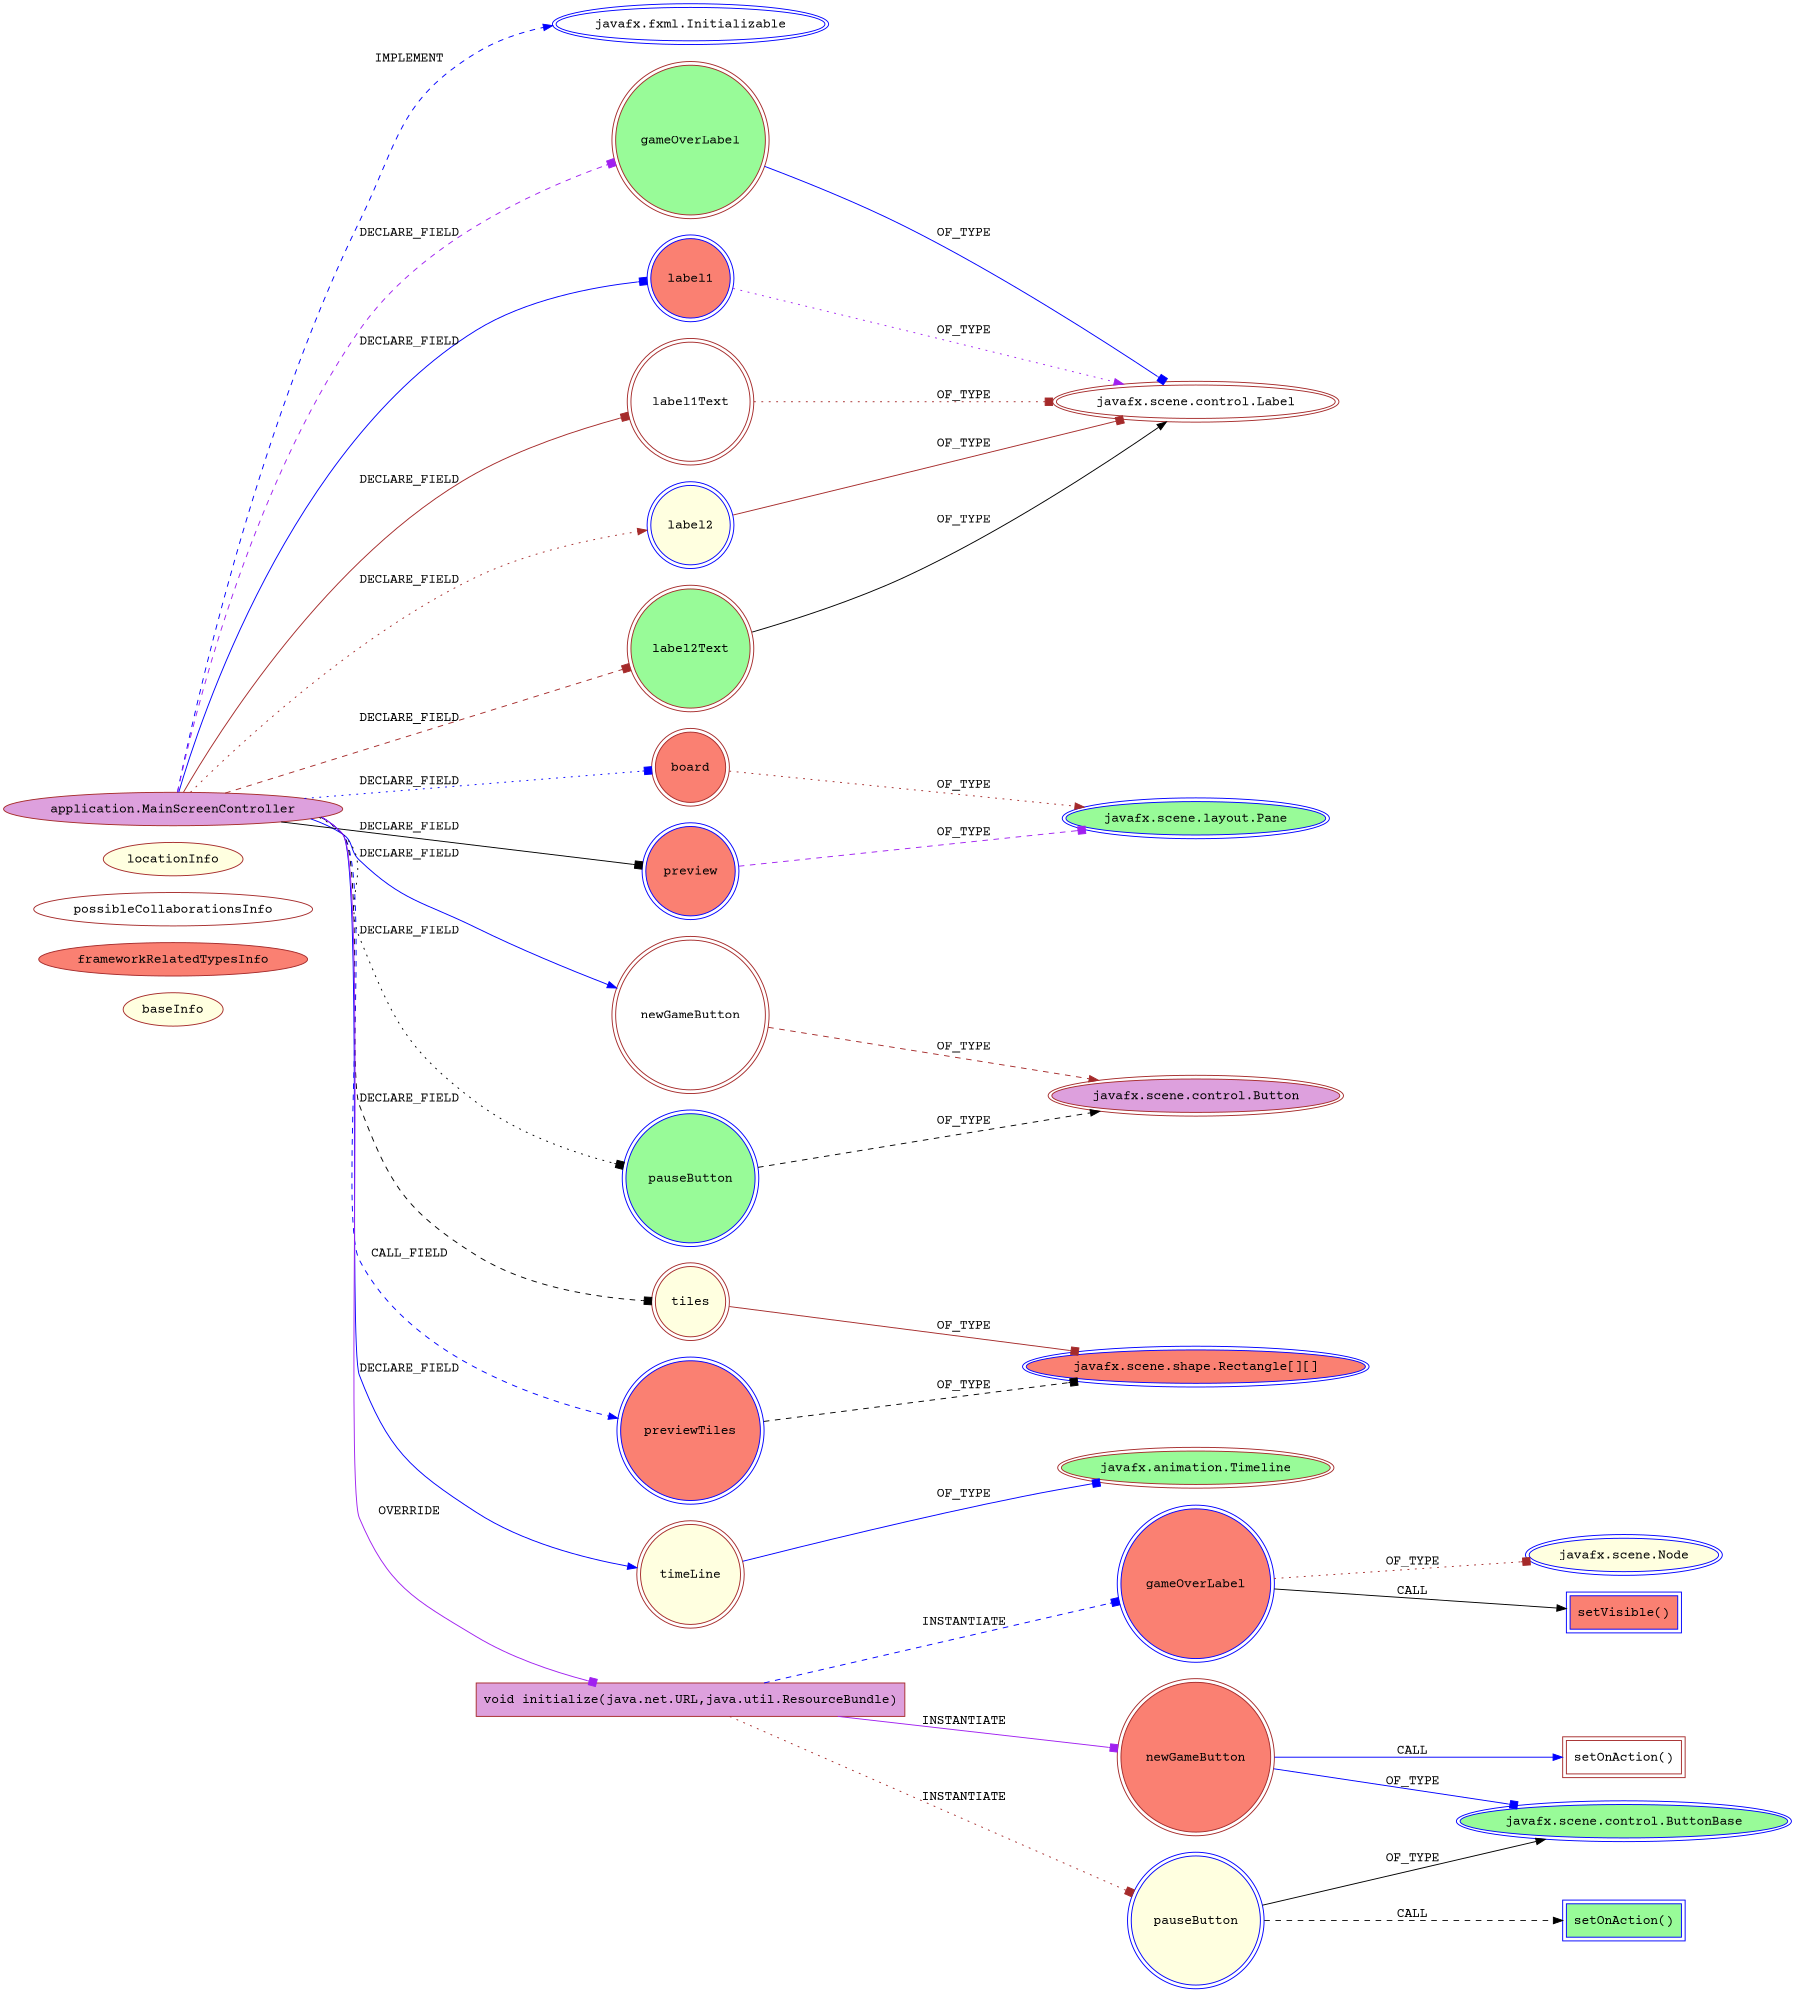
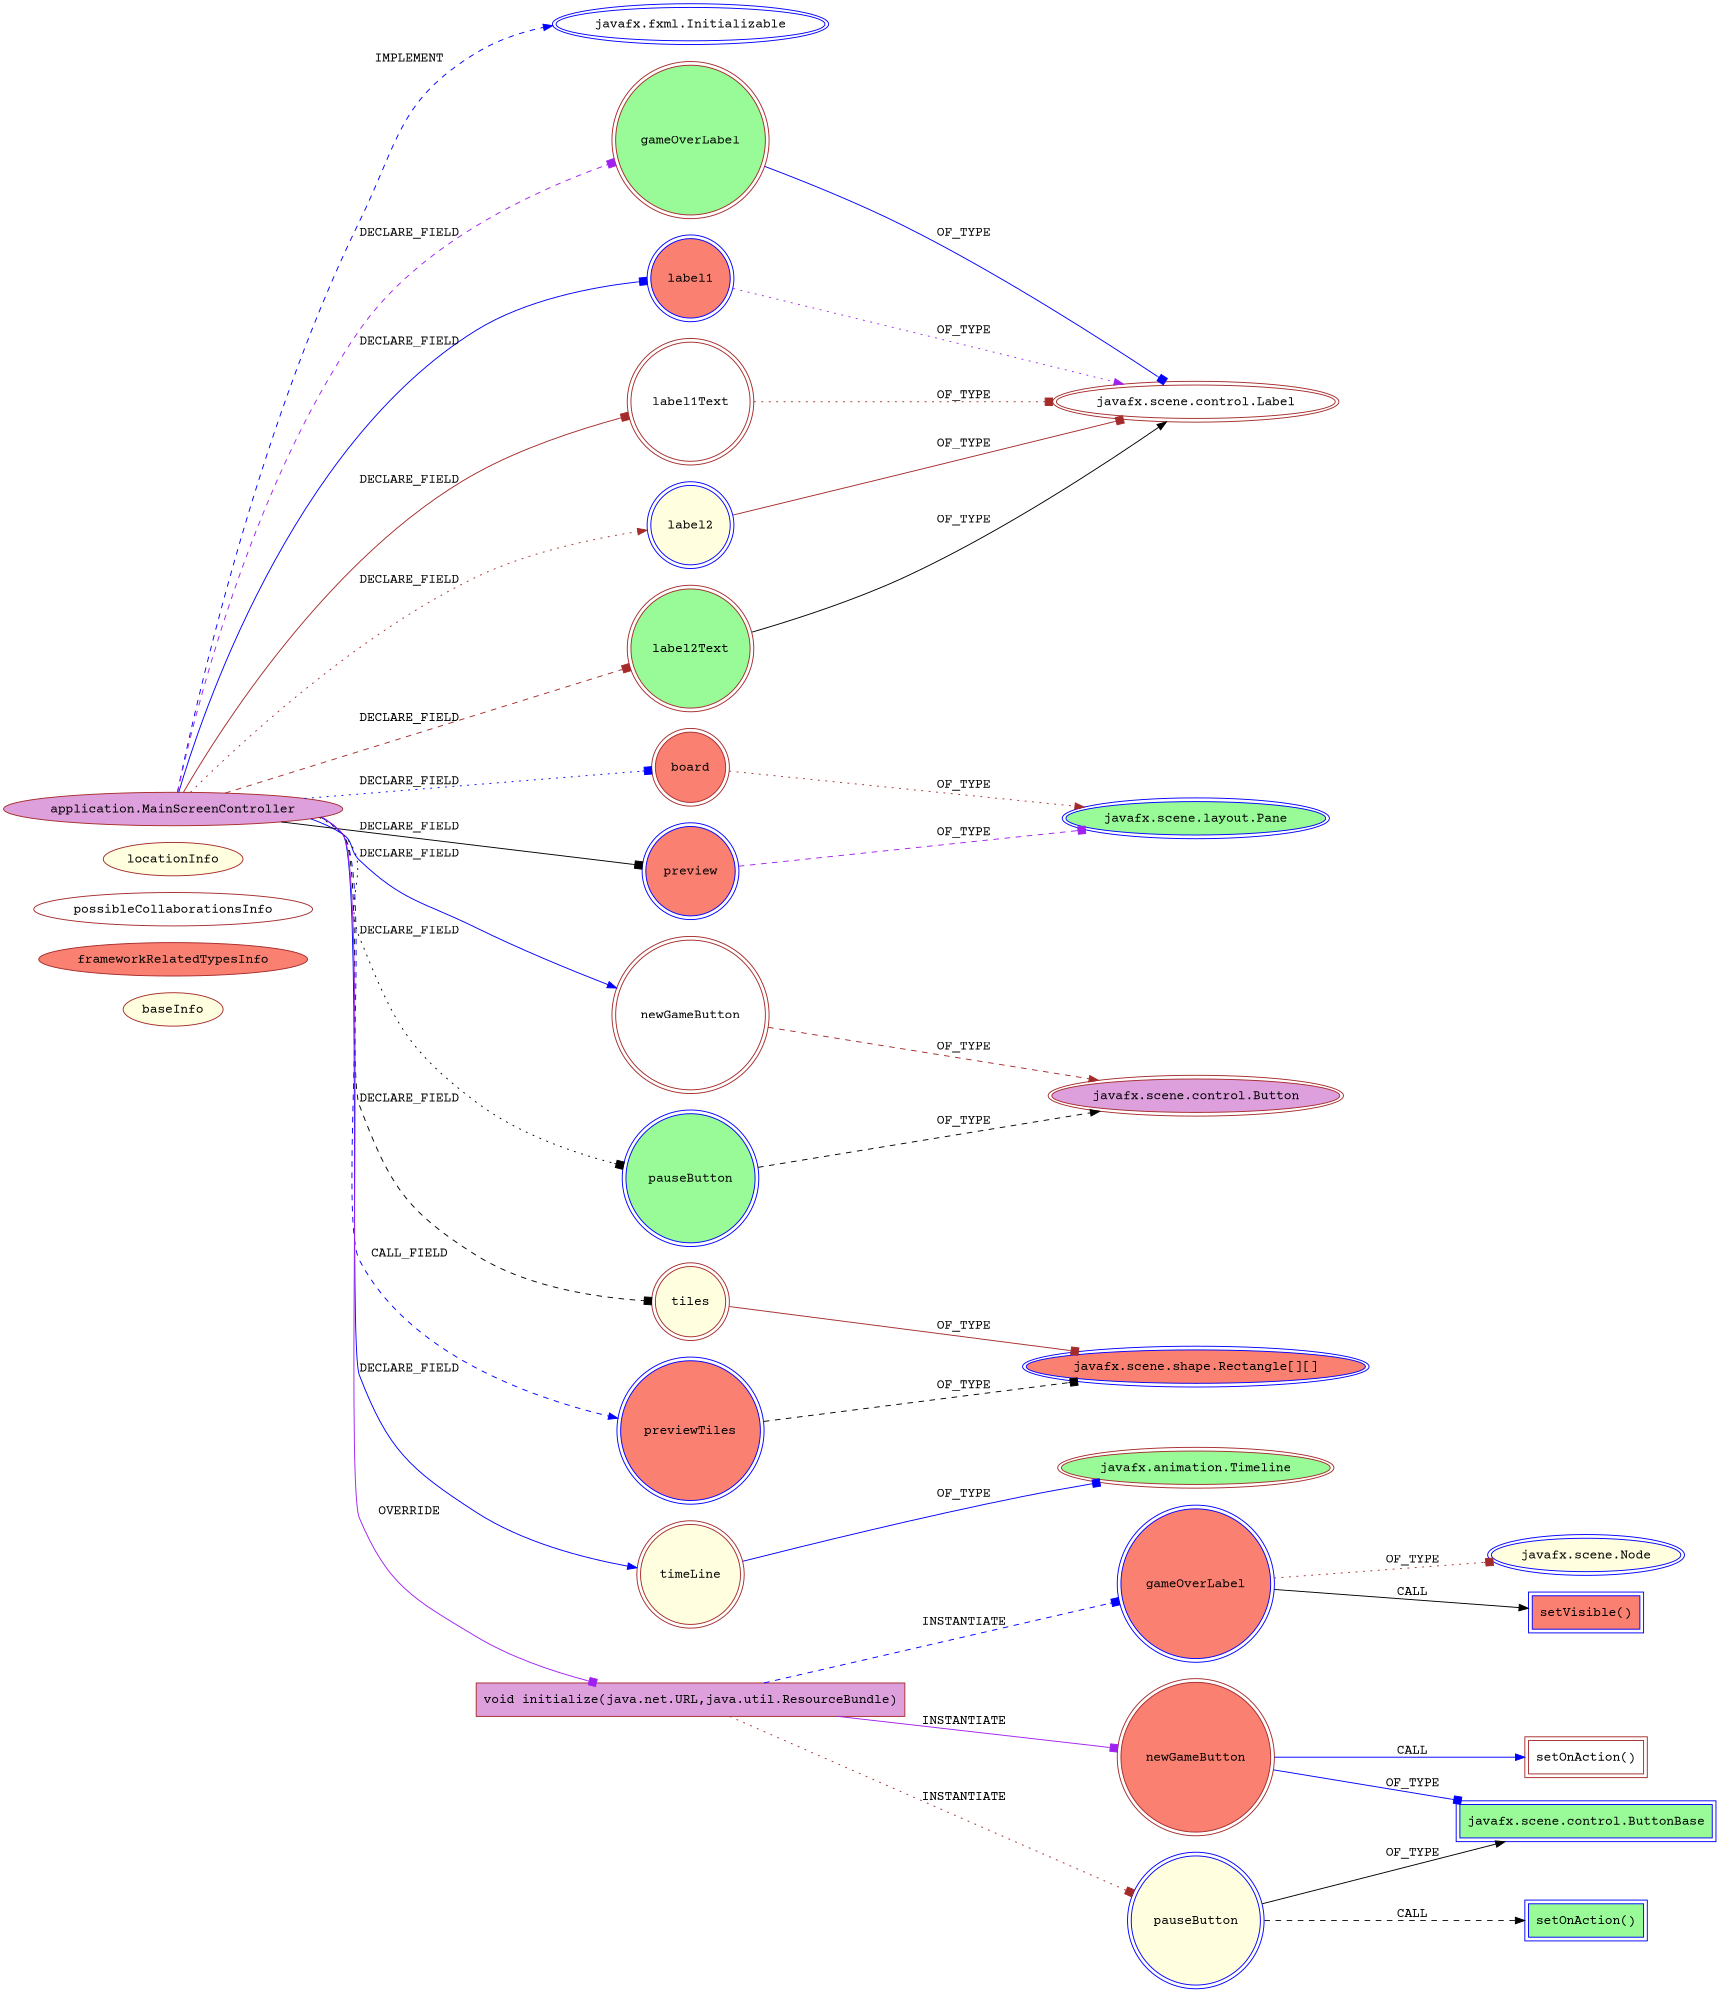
(1624, 1821) -> (1586, 1821)
